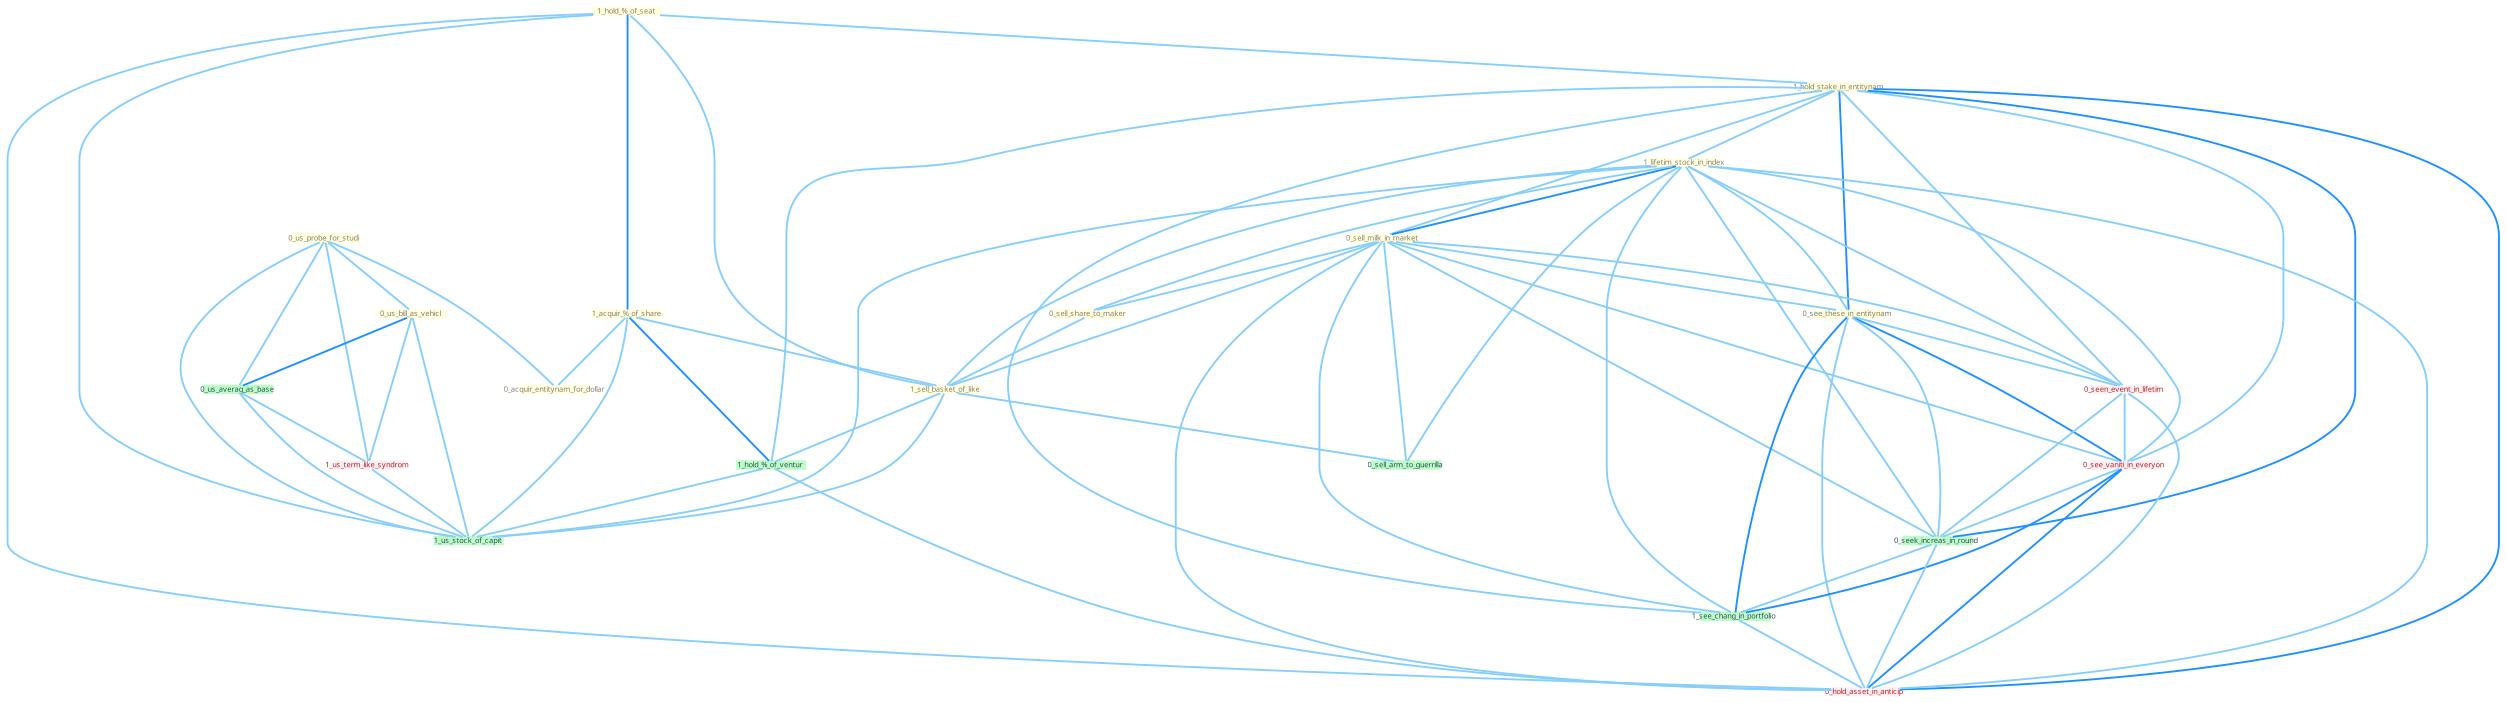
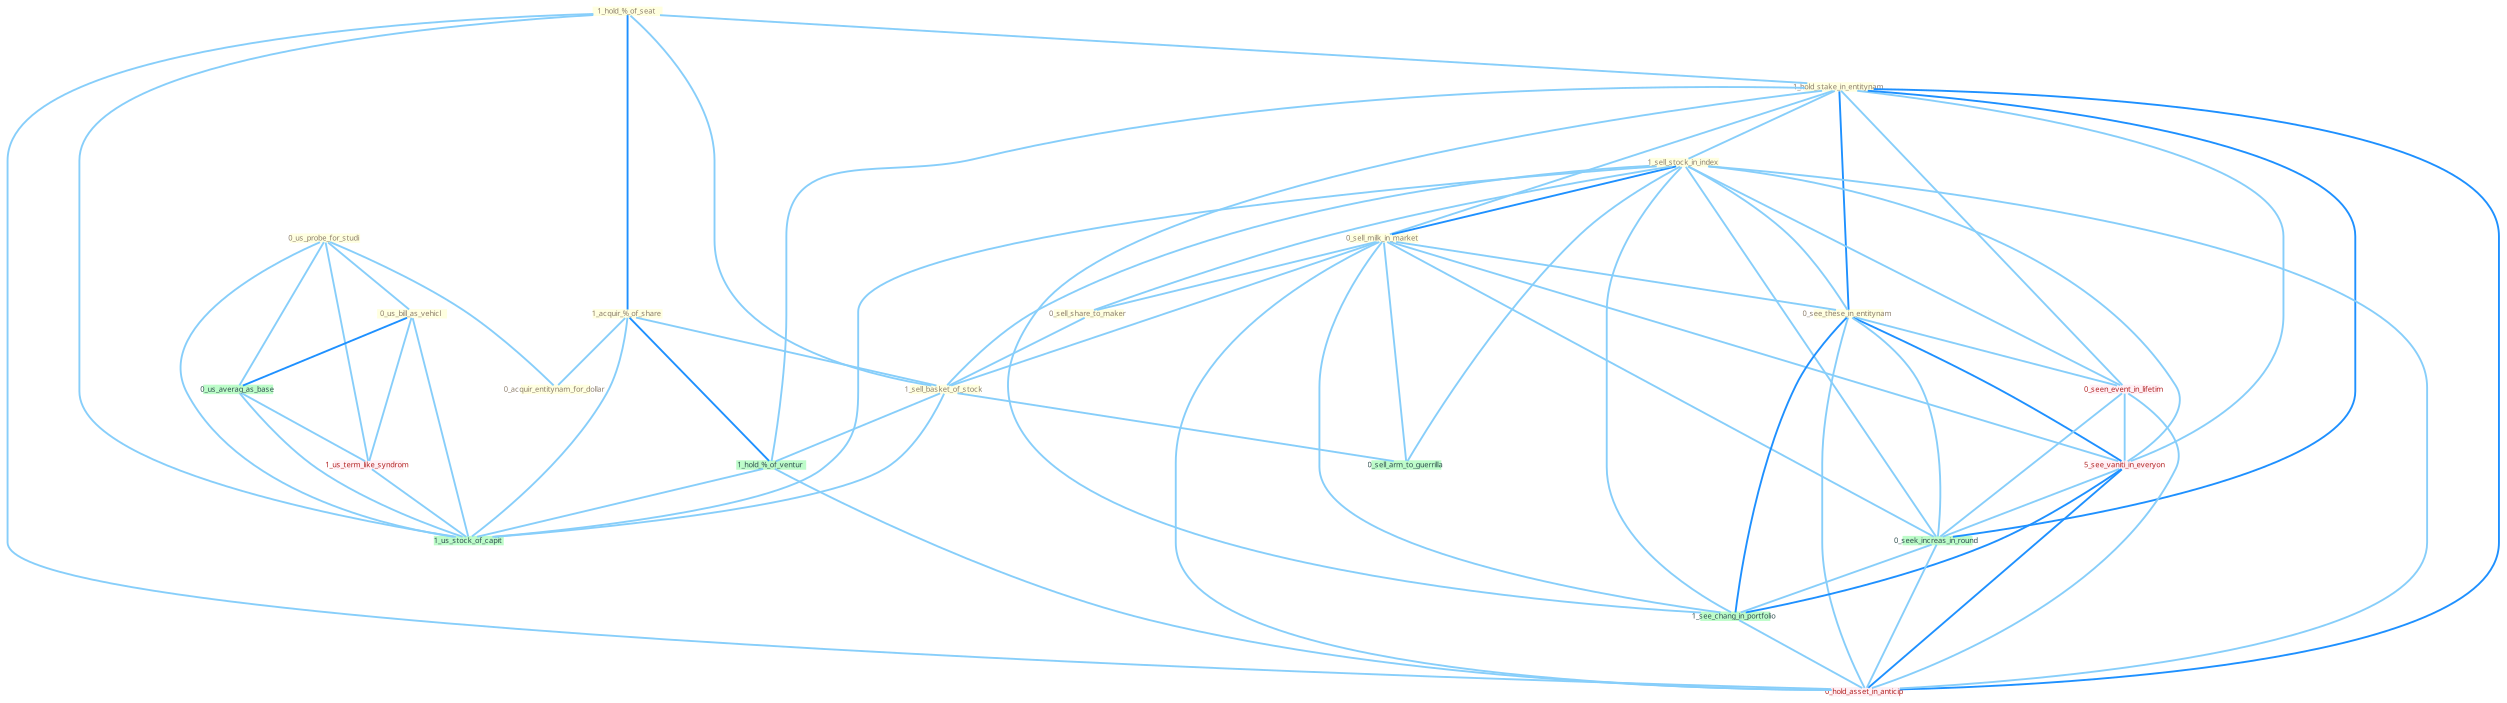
(1684, 163) -> (1684, 163)
(1790, 288) -> none
(945, 389) -> (945, 389)
(2125, 465) -> (2125, 465)
